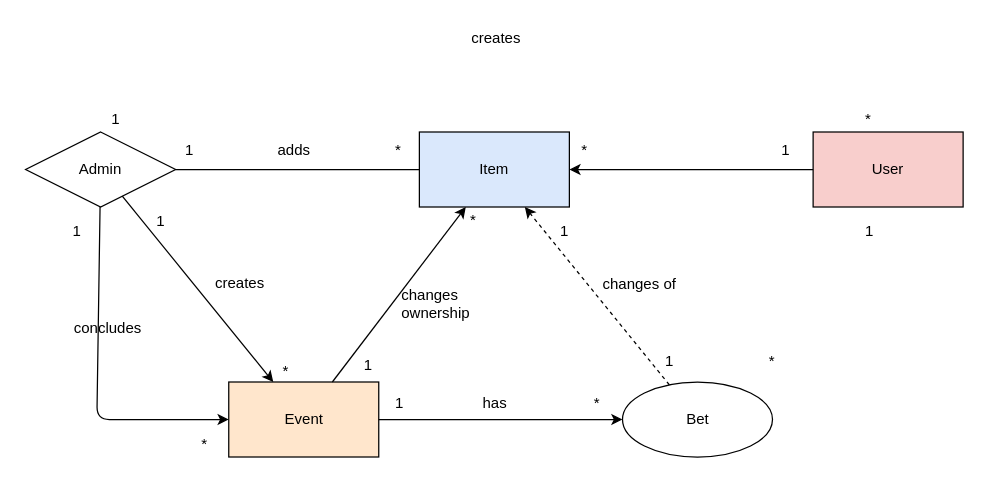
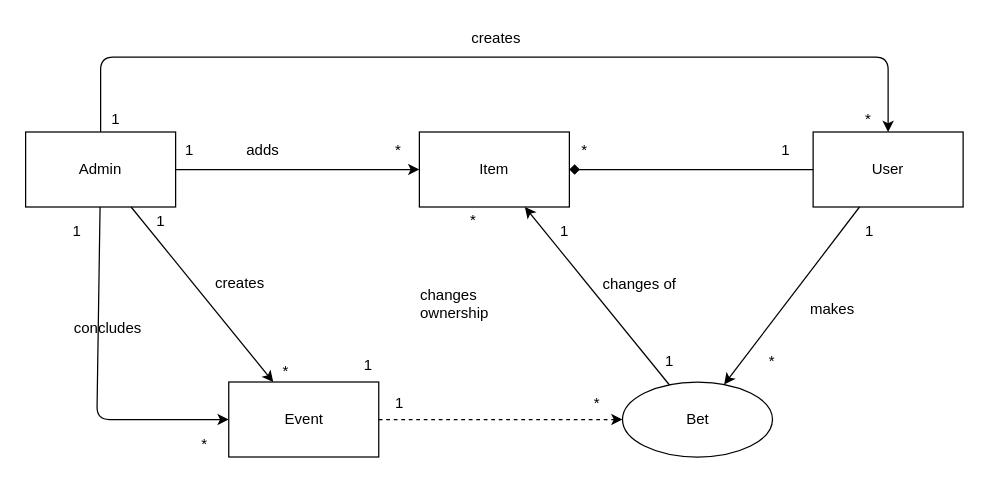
none -> (490, 57)
(301, 151) -> (269, 151)
(101, 169) -> (101, 169)
(413, 169) -> (409, 169)
(494, 169) -> (494, 169)
(579, 169) -> (580, 169)
(888, 169) -> (888, 169)
none -> (795, 292)
(397, 298) -> none
(599, 298) -> (599, 298)
(443, 302) -> (461, 302)
none -> (839, 309)
(505, 403) -> none
(304, 419) -> (304, 419)
(496, 419) -> (496, 419)
